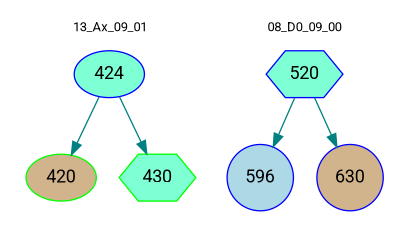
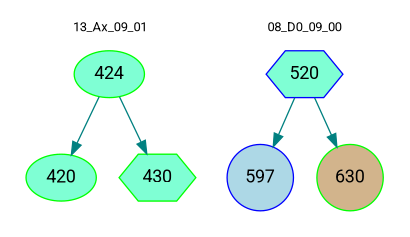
(109, 74) -> (109, 74)
(61, 178) -> (61, 178)
(260, 178) -> (260, 178)
(350, 178) -> (350, 178)
